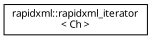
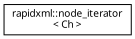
(76, 20) -> (68, 20)
